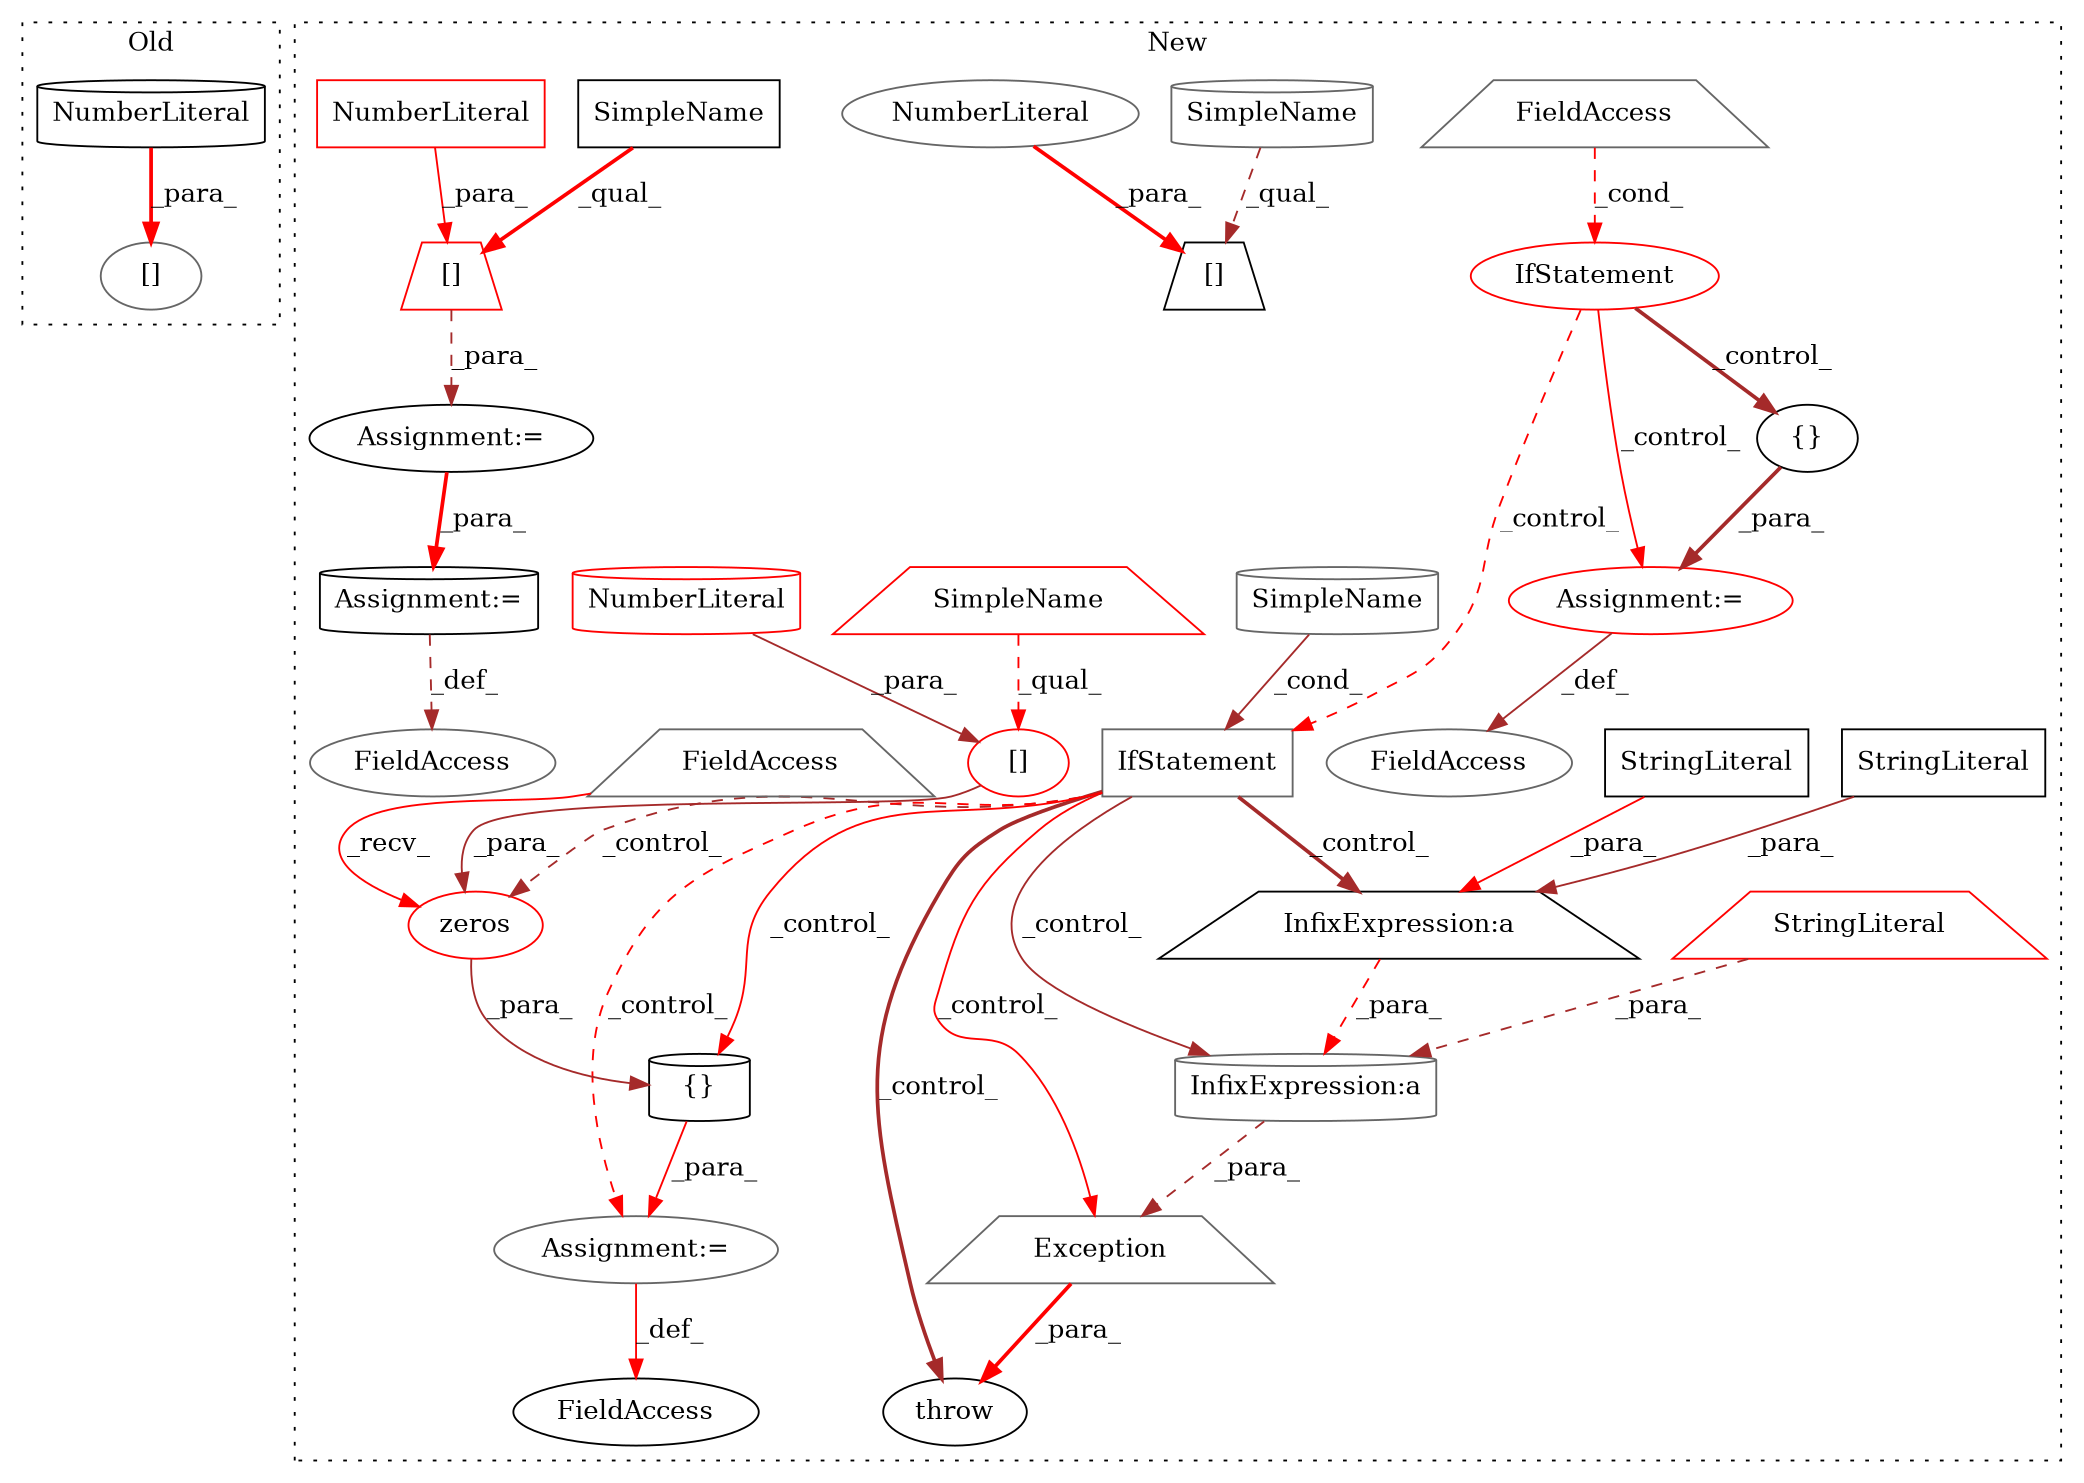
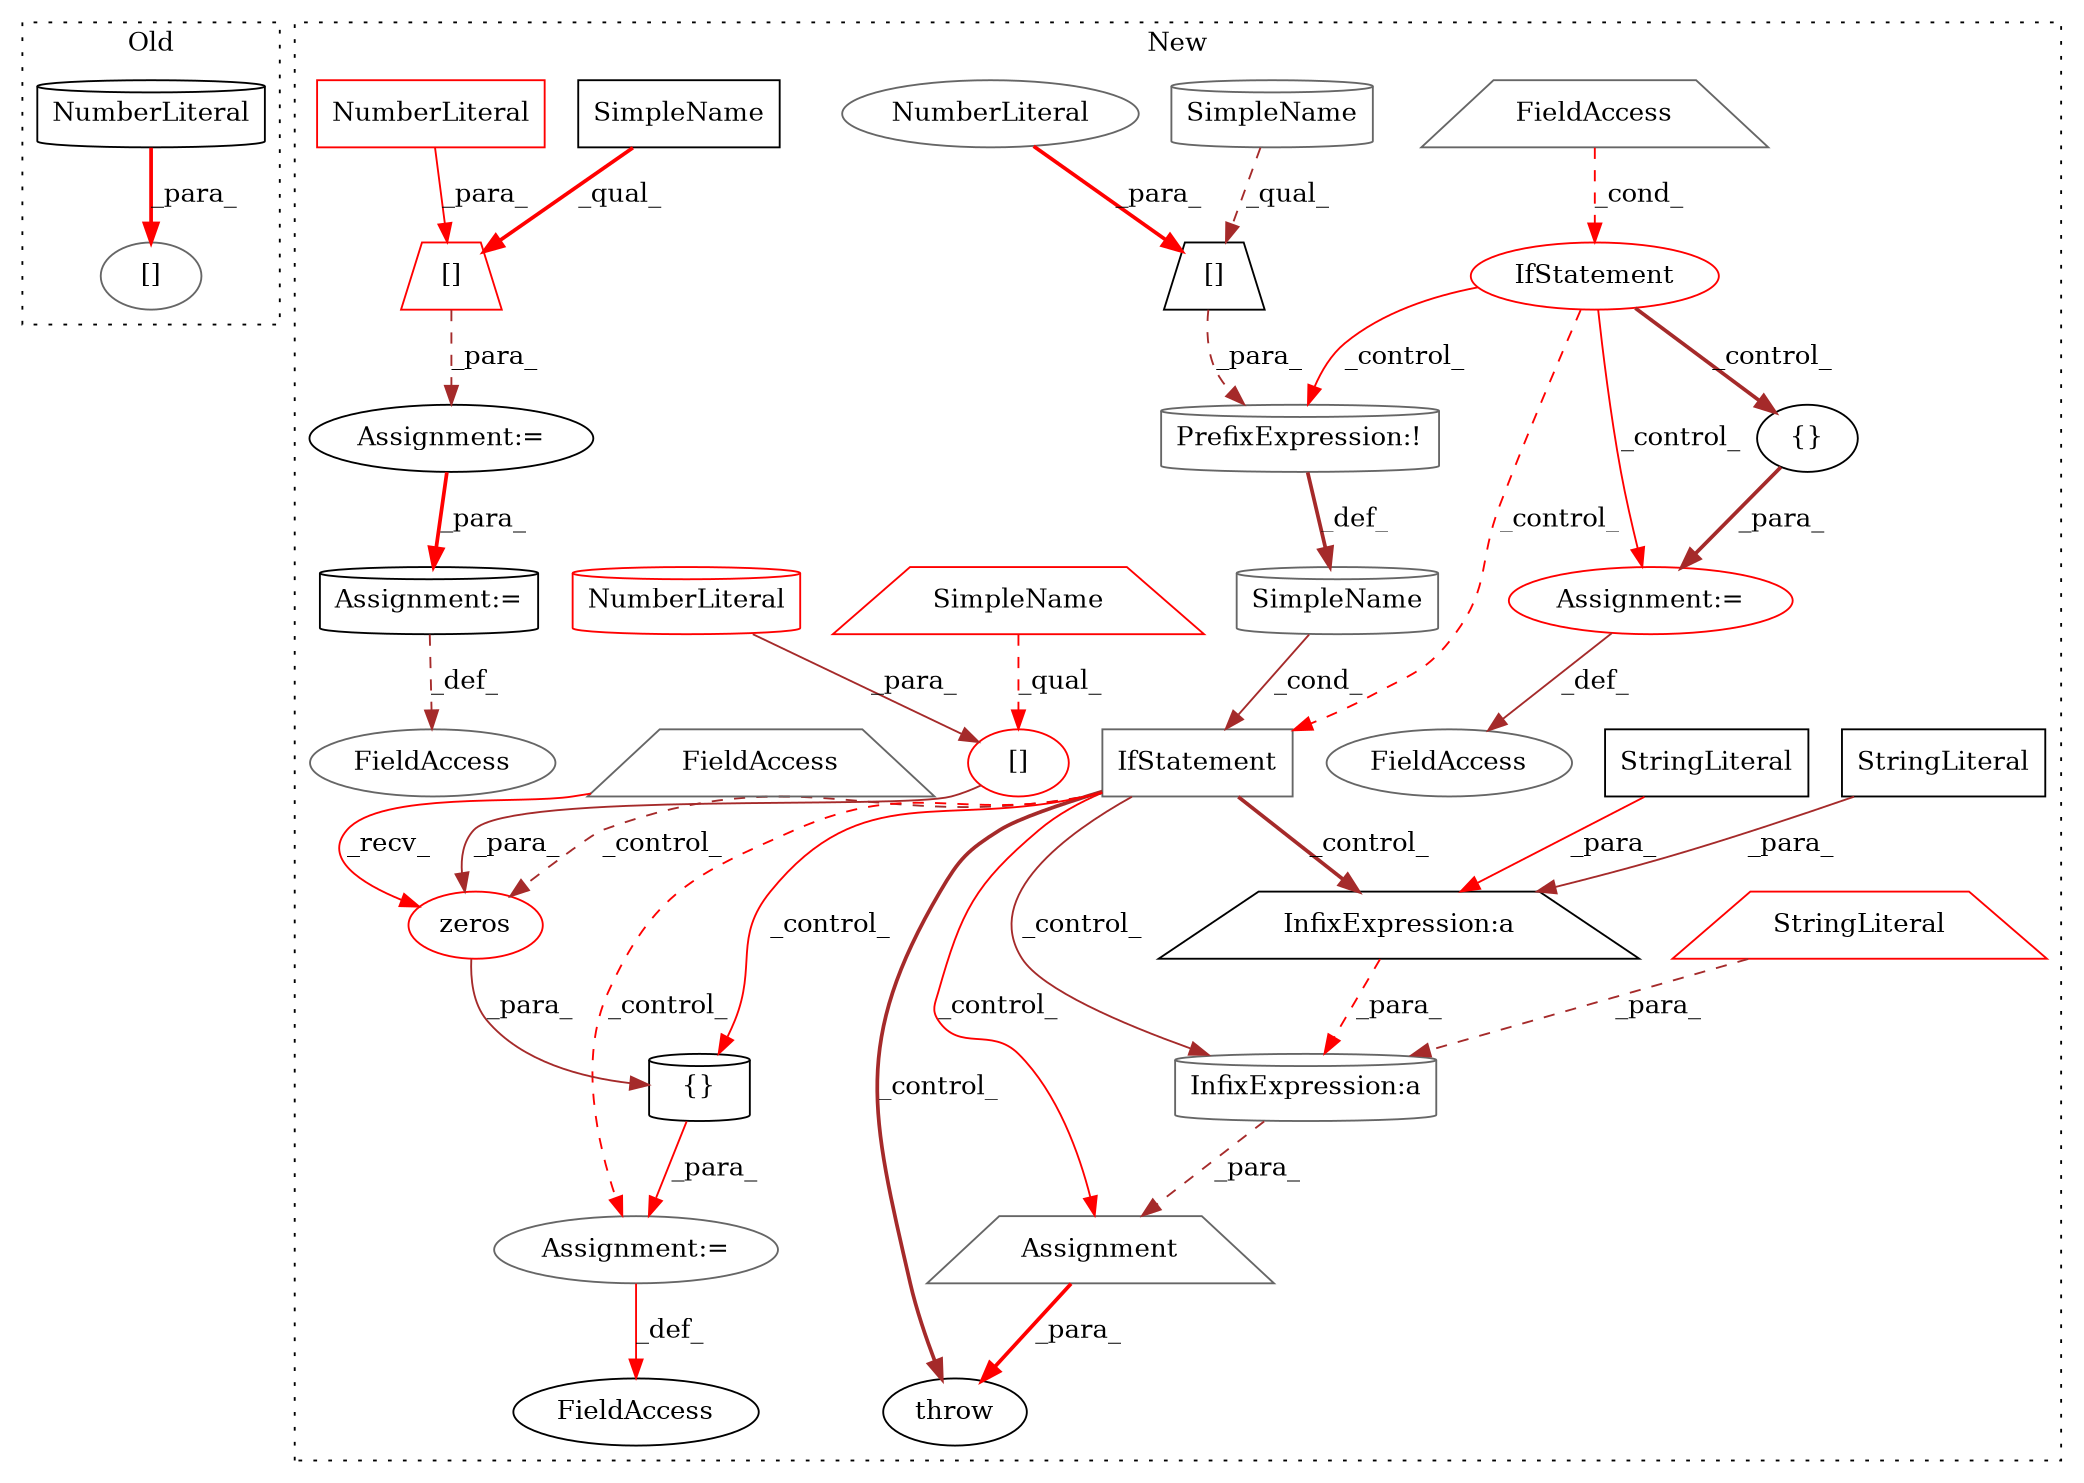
none -> (1300, 438)
(1101, 1250) -> (1101, 1250)
